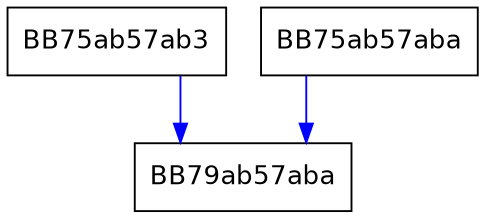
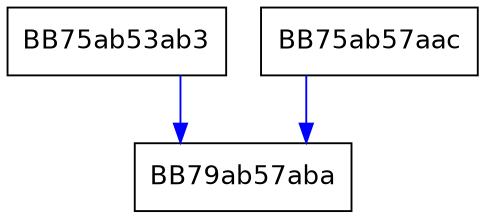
(117, 41) -> (117, 41)
(369, 41) -> (369, 41)
